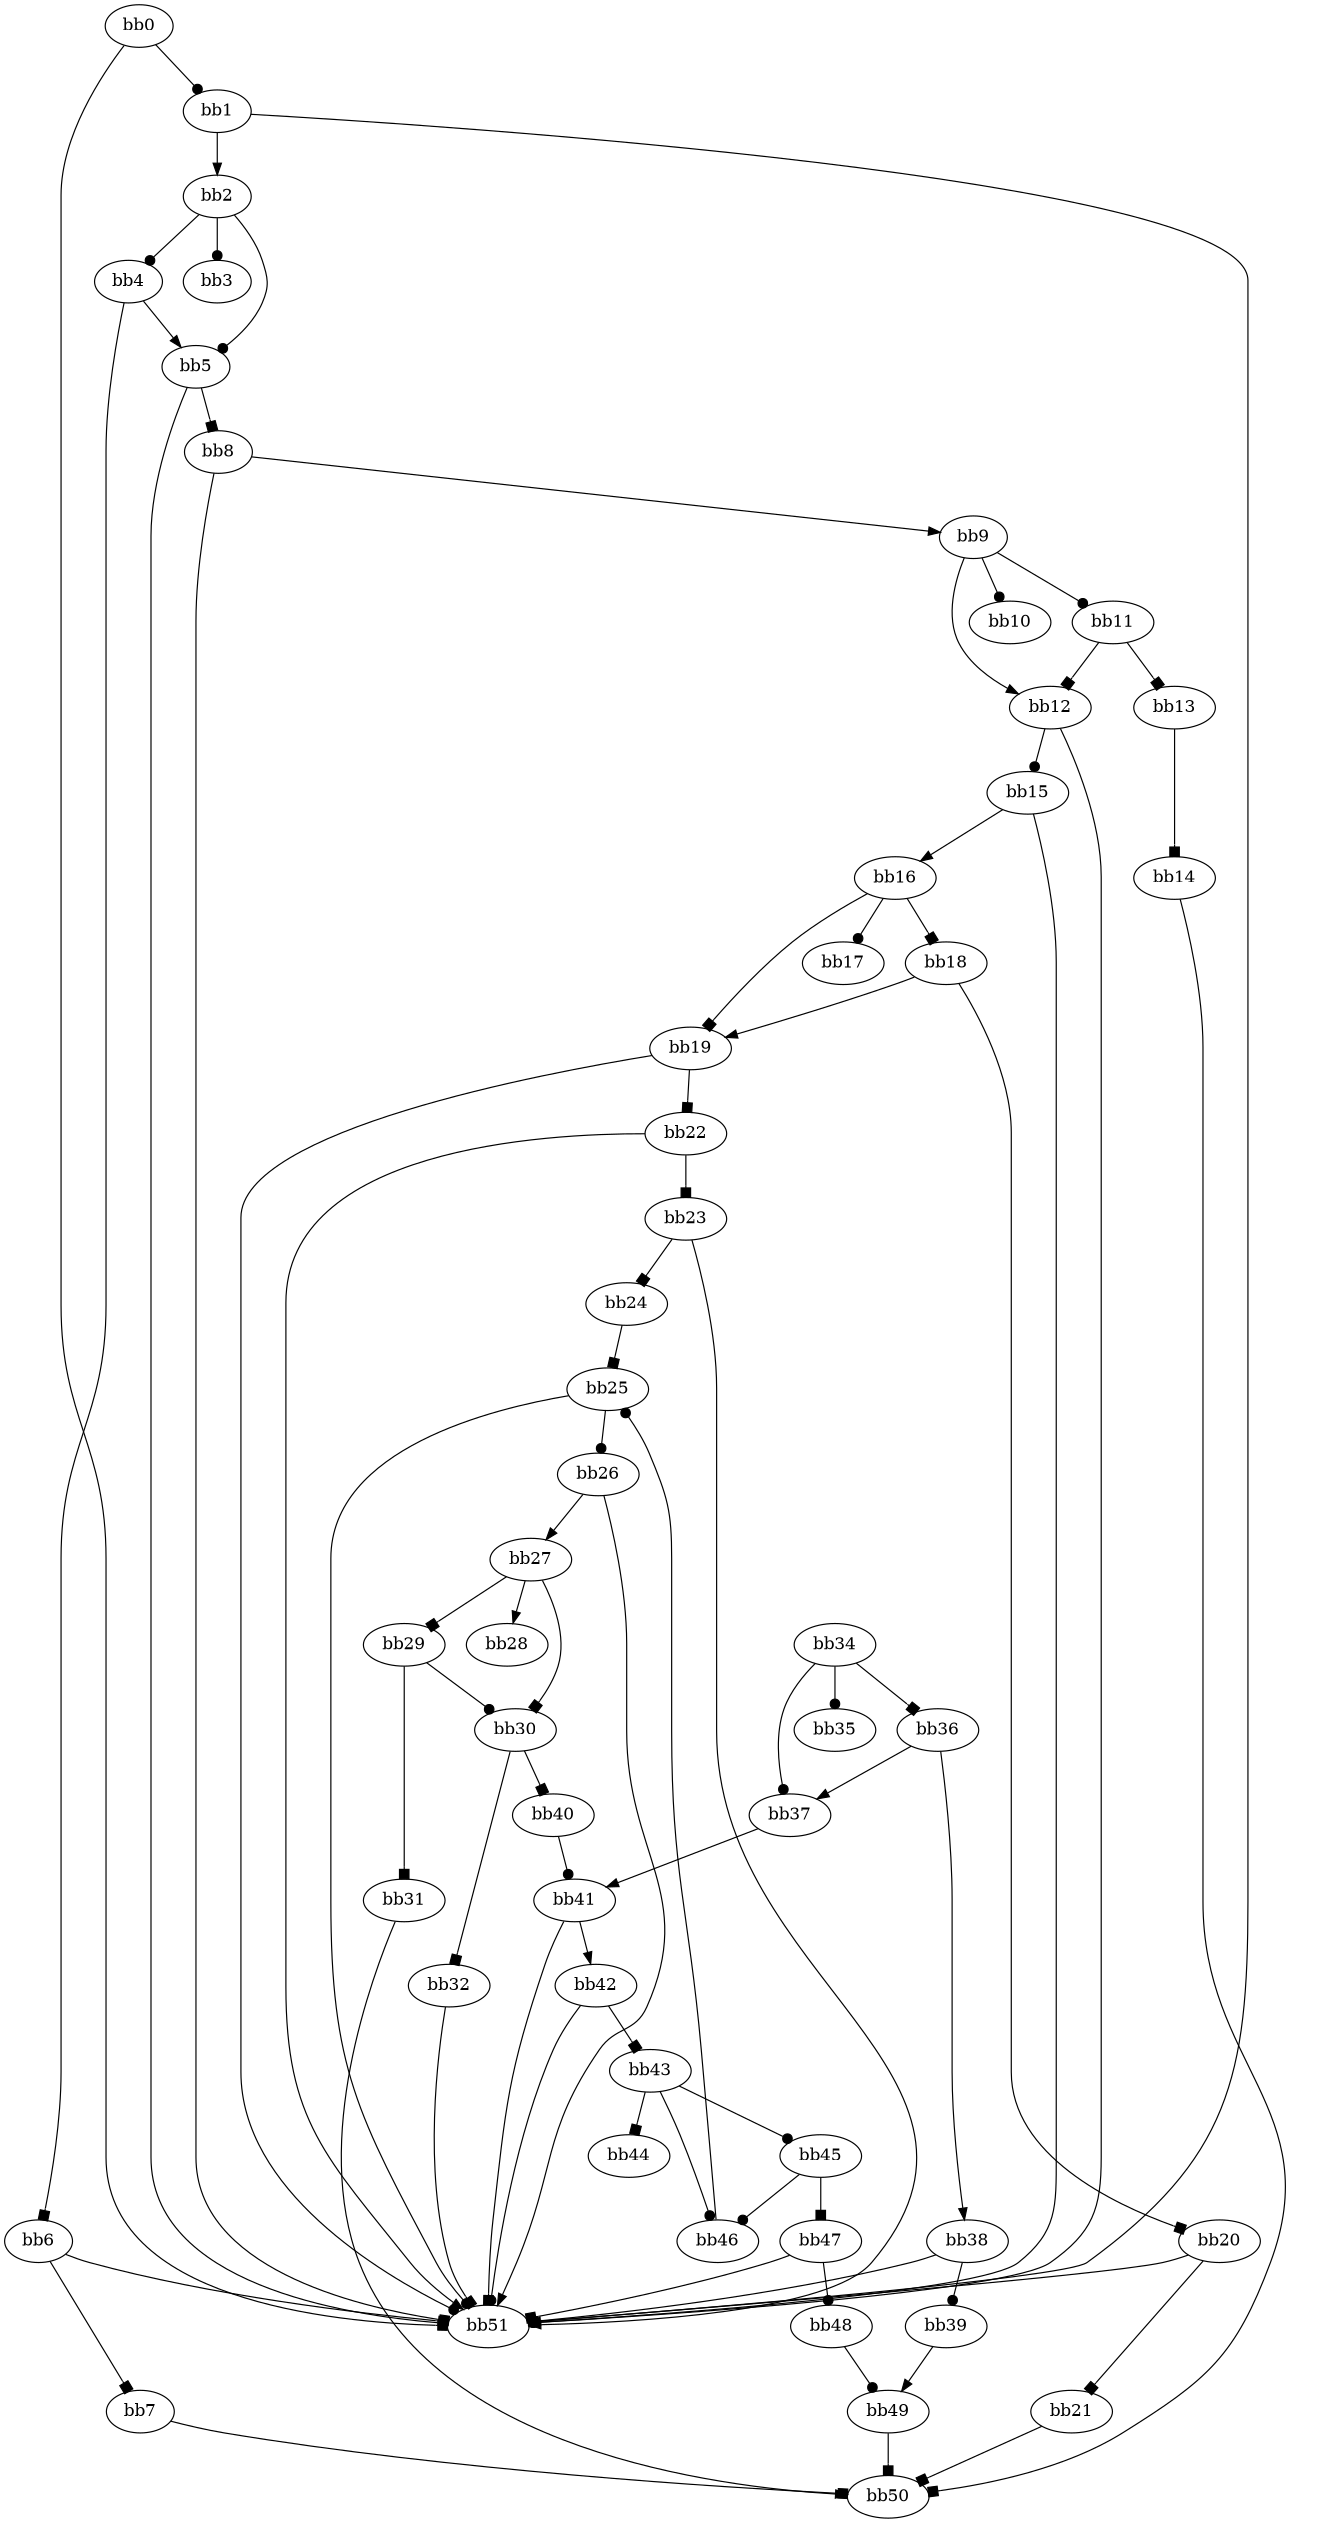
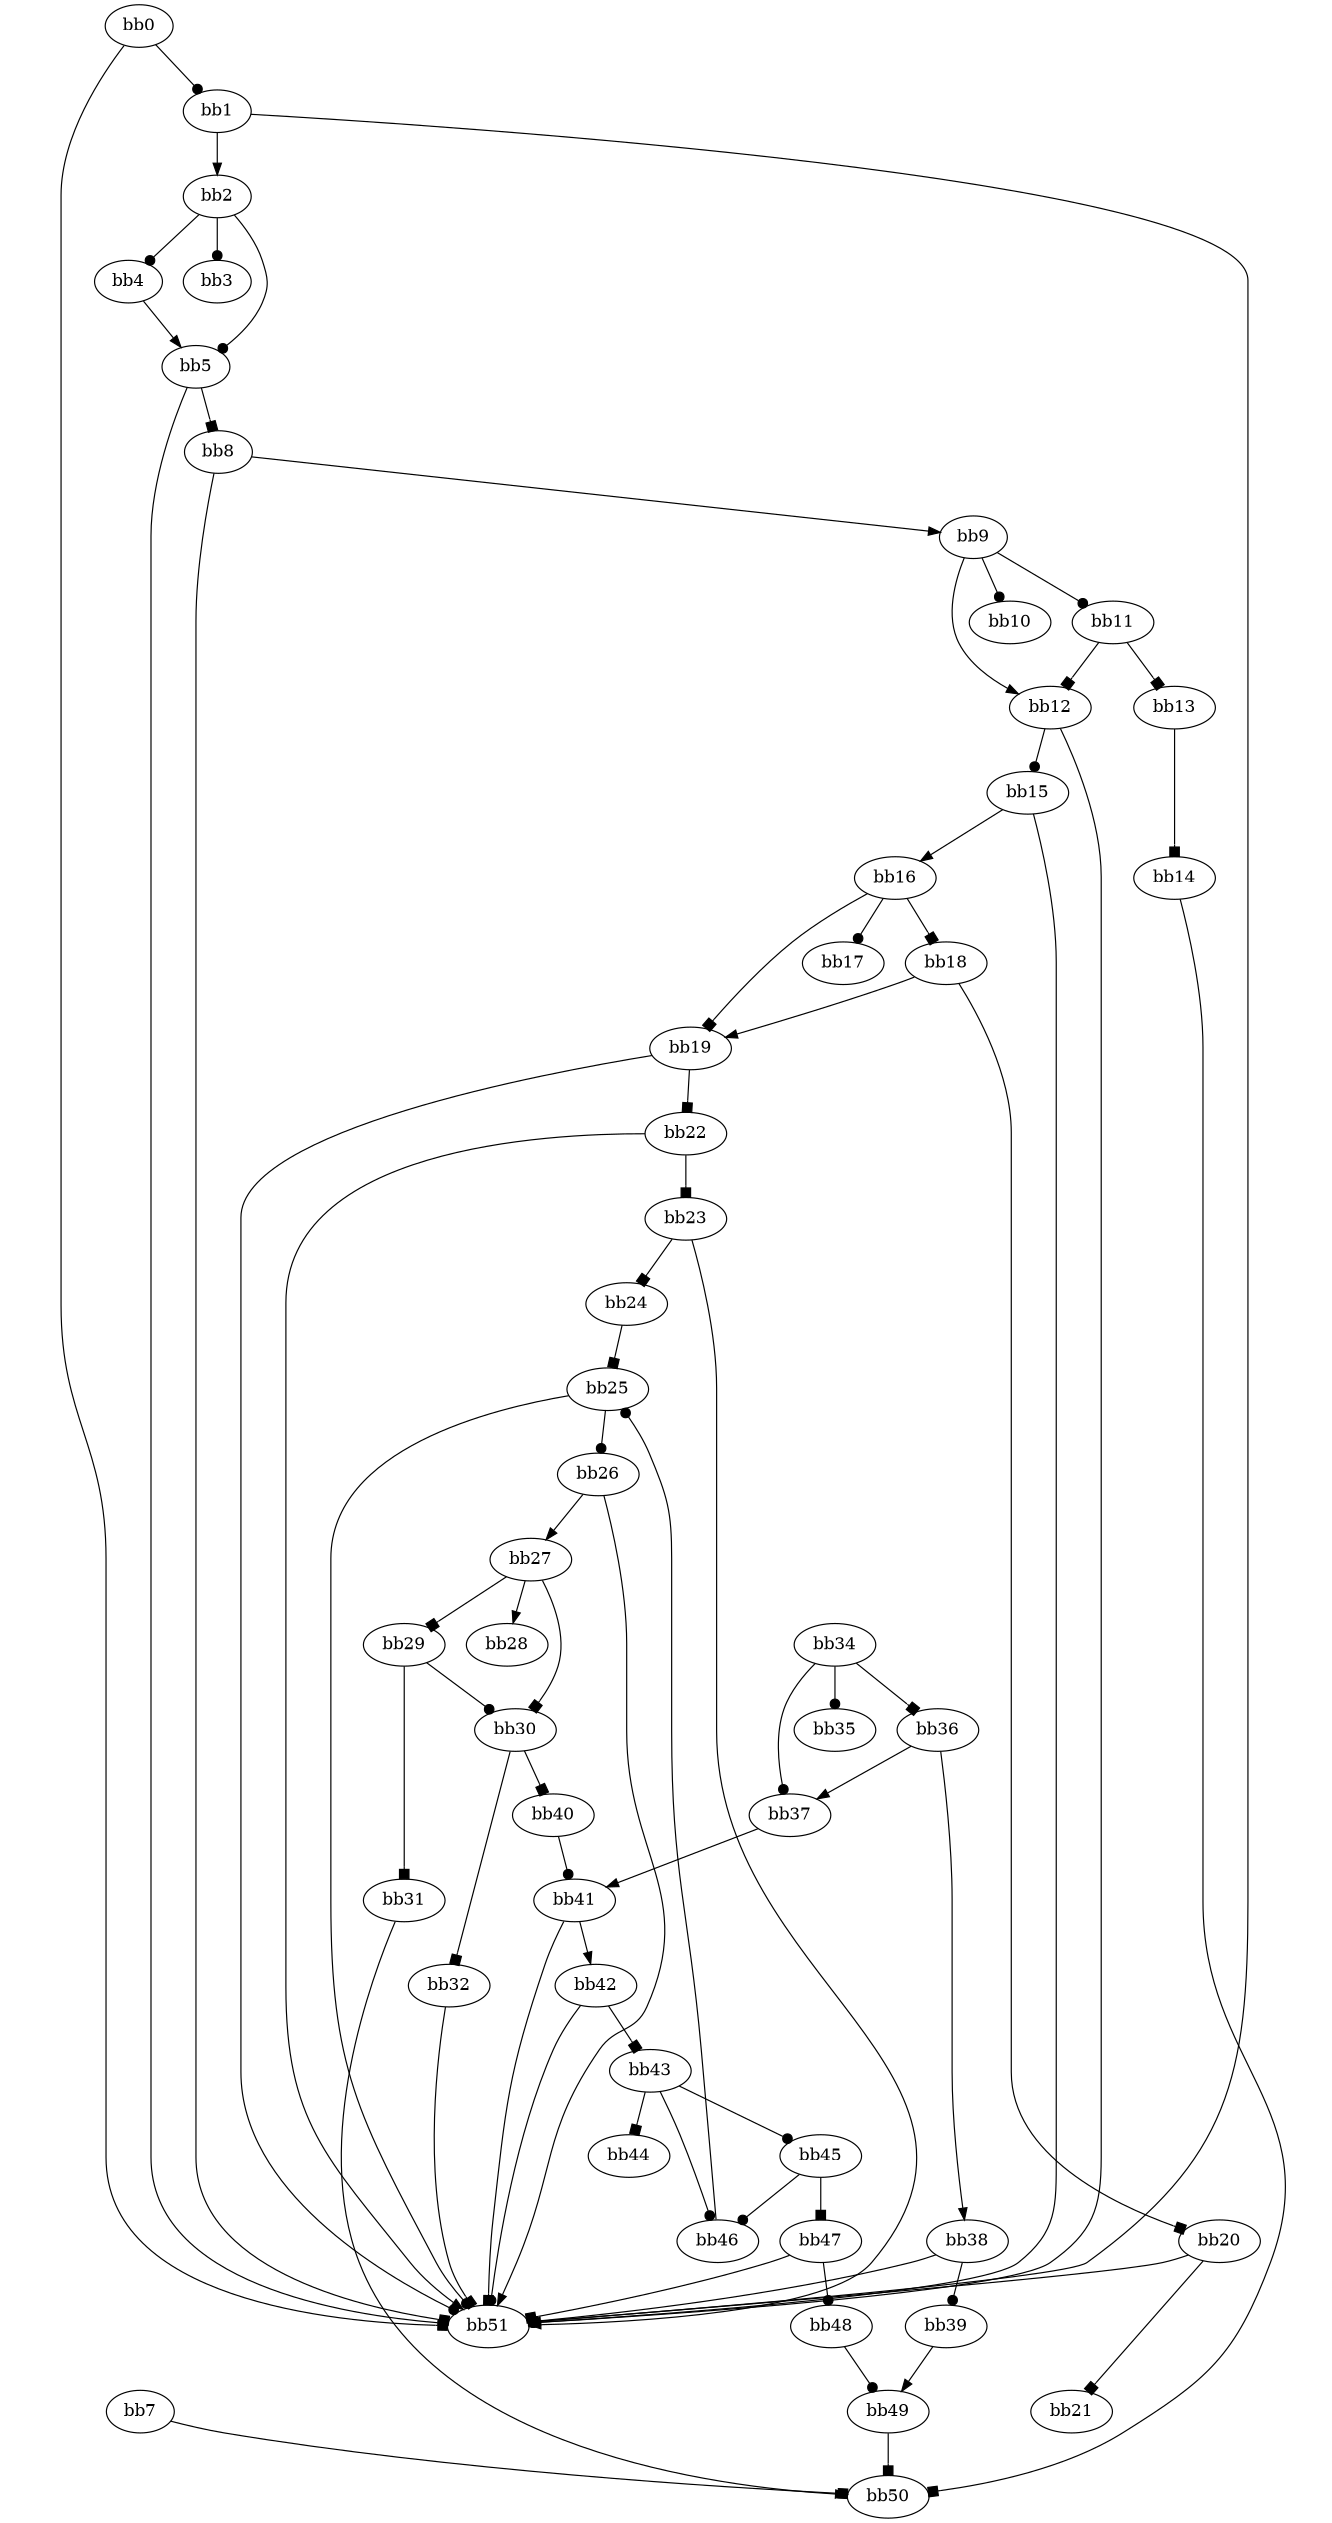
(39, 2241) -> none
(985, 2452) -> none
